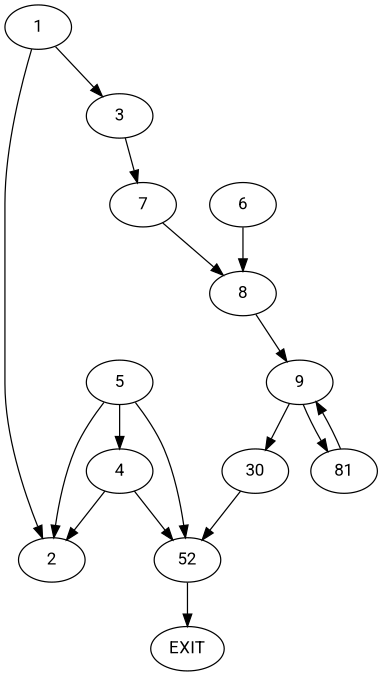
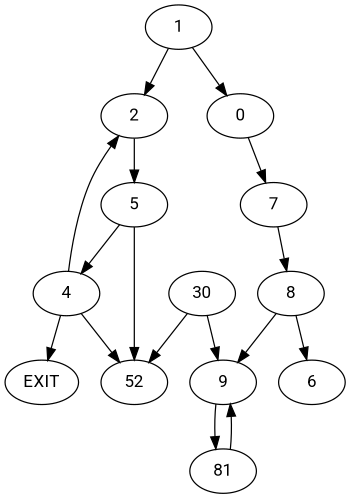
(120, 116) -> (240, 116)
(243, 243) -> (300, 332)
(280, 421) -> (211, 332)
(71, 460) -> (134, 154)
(187, 598) -> (56, 332)
